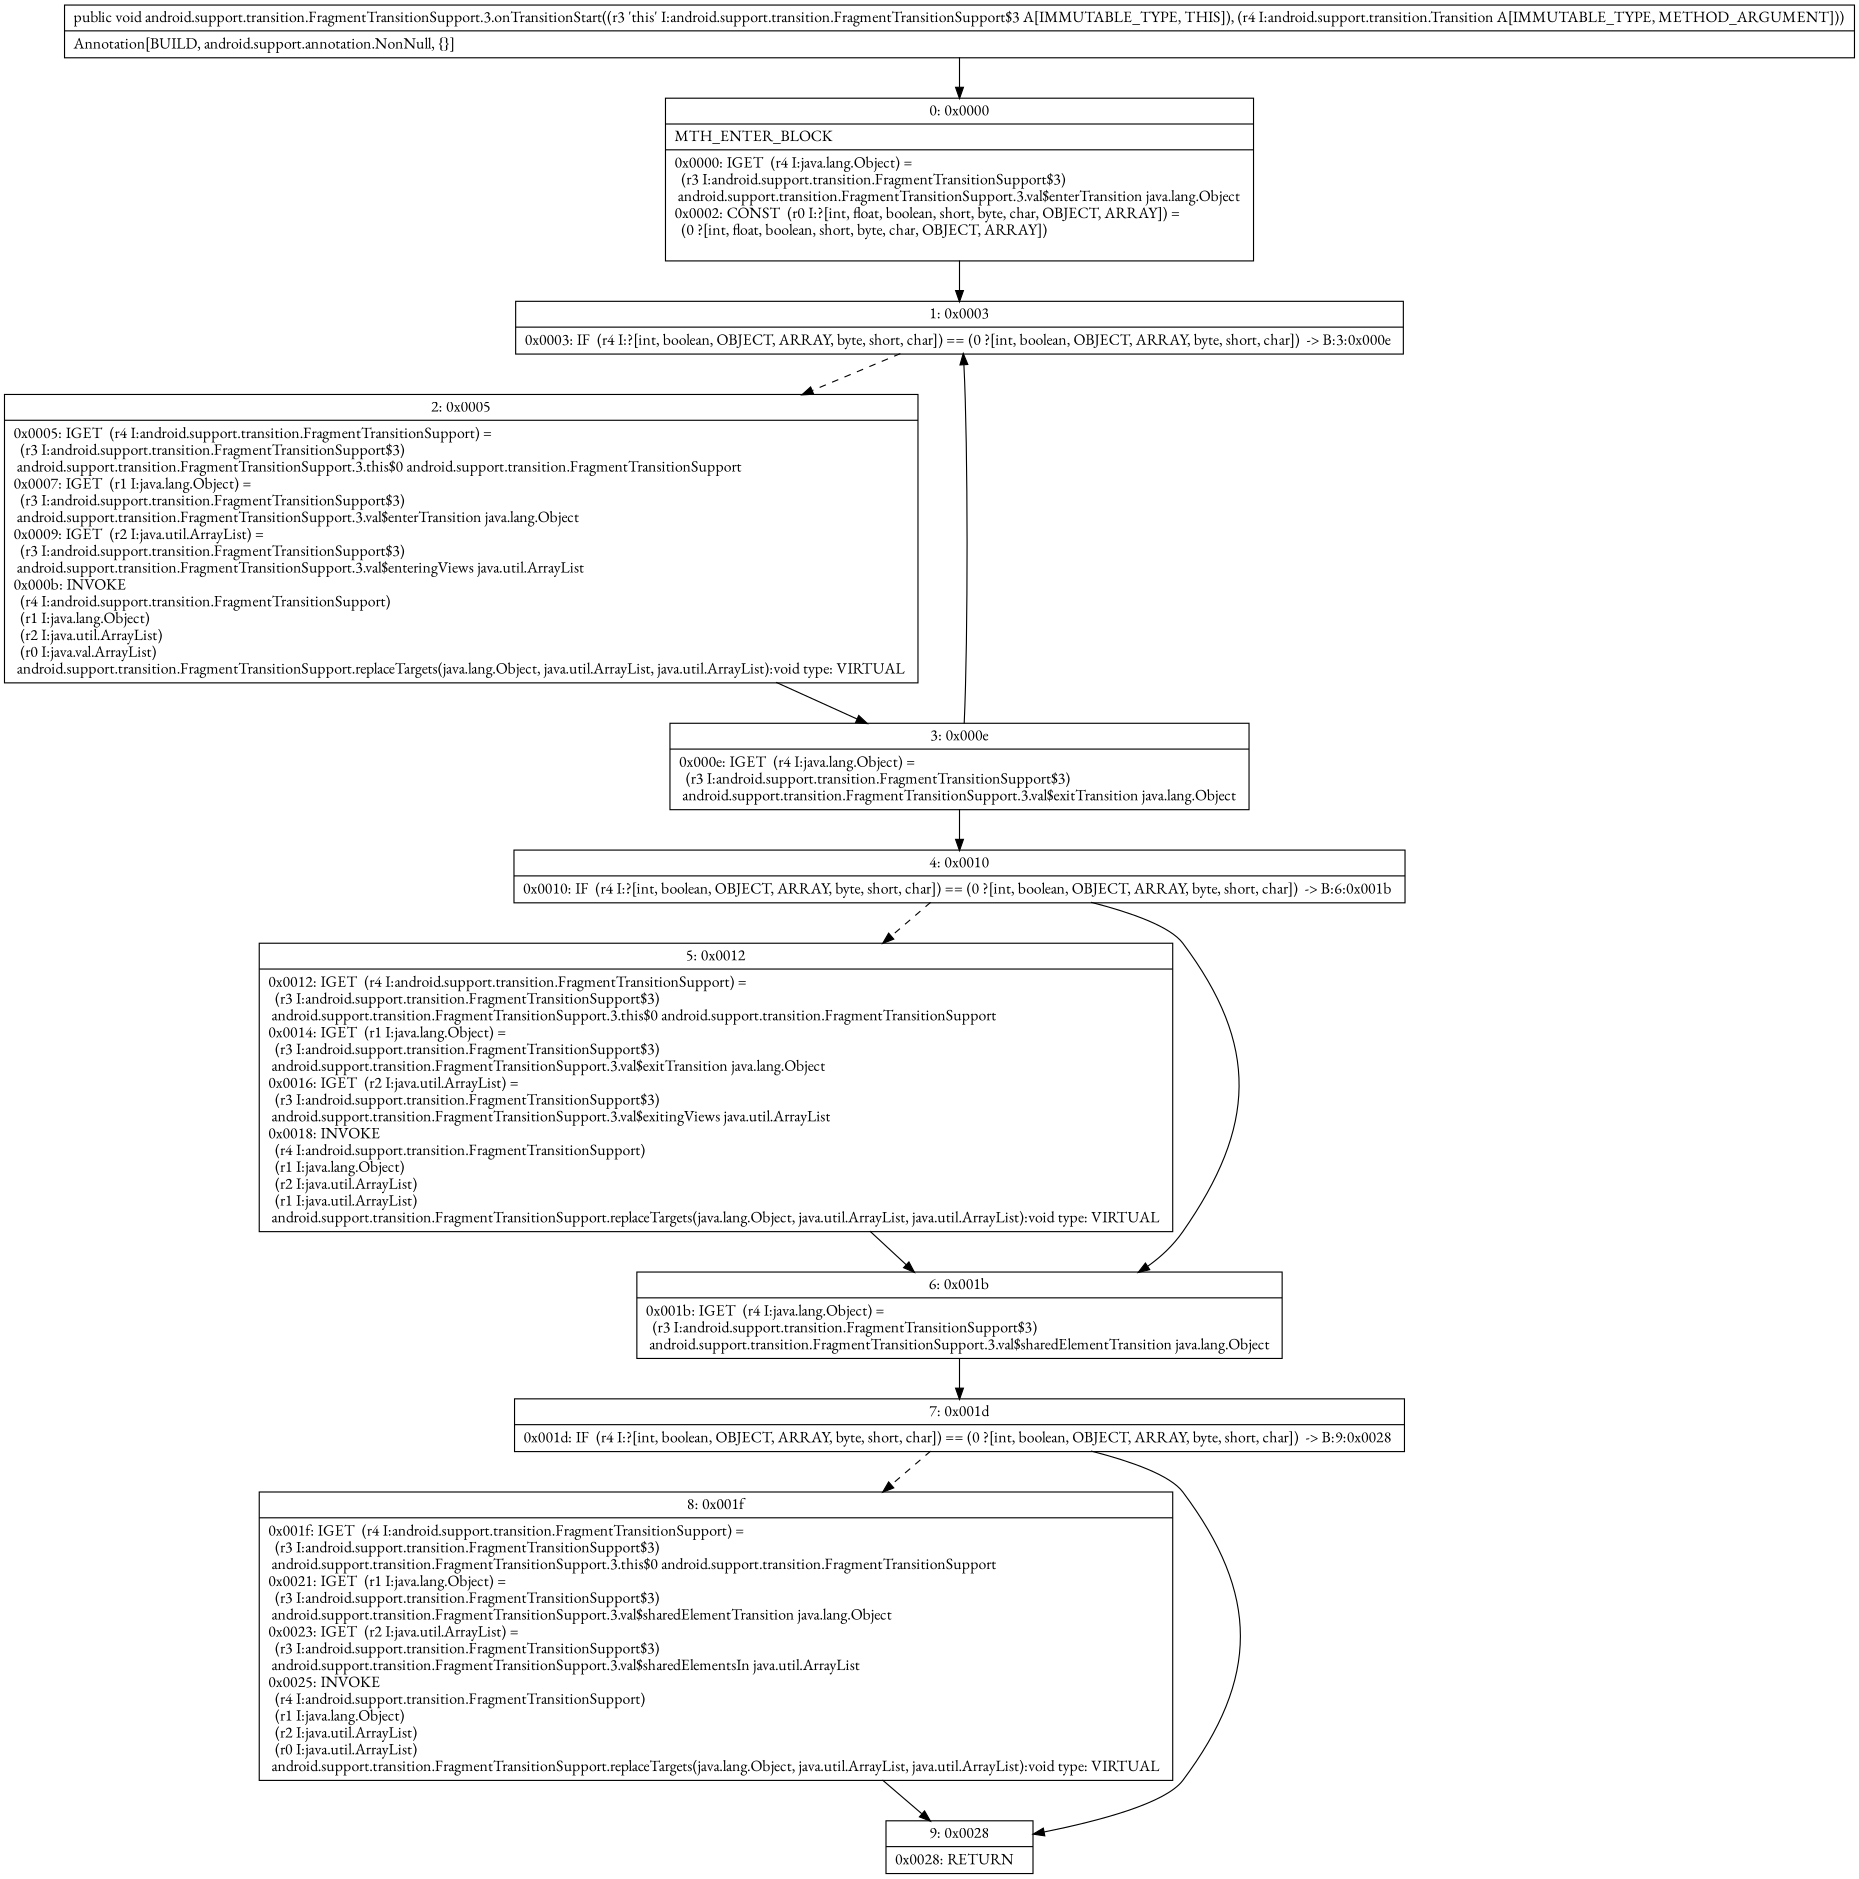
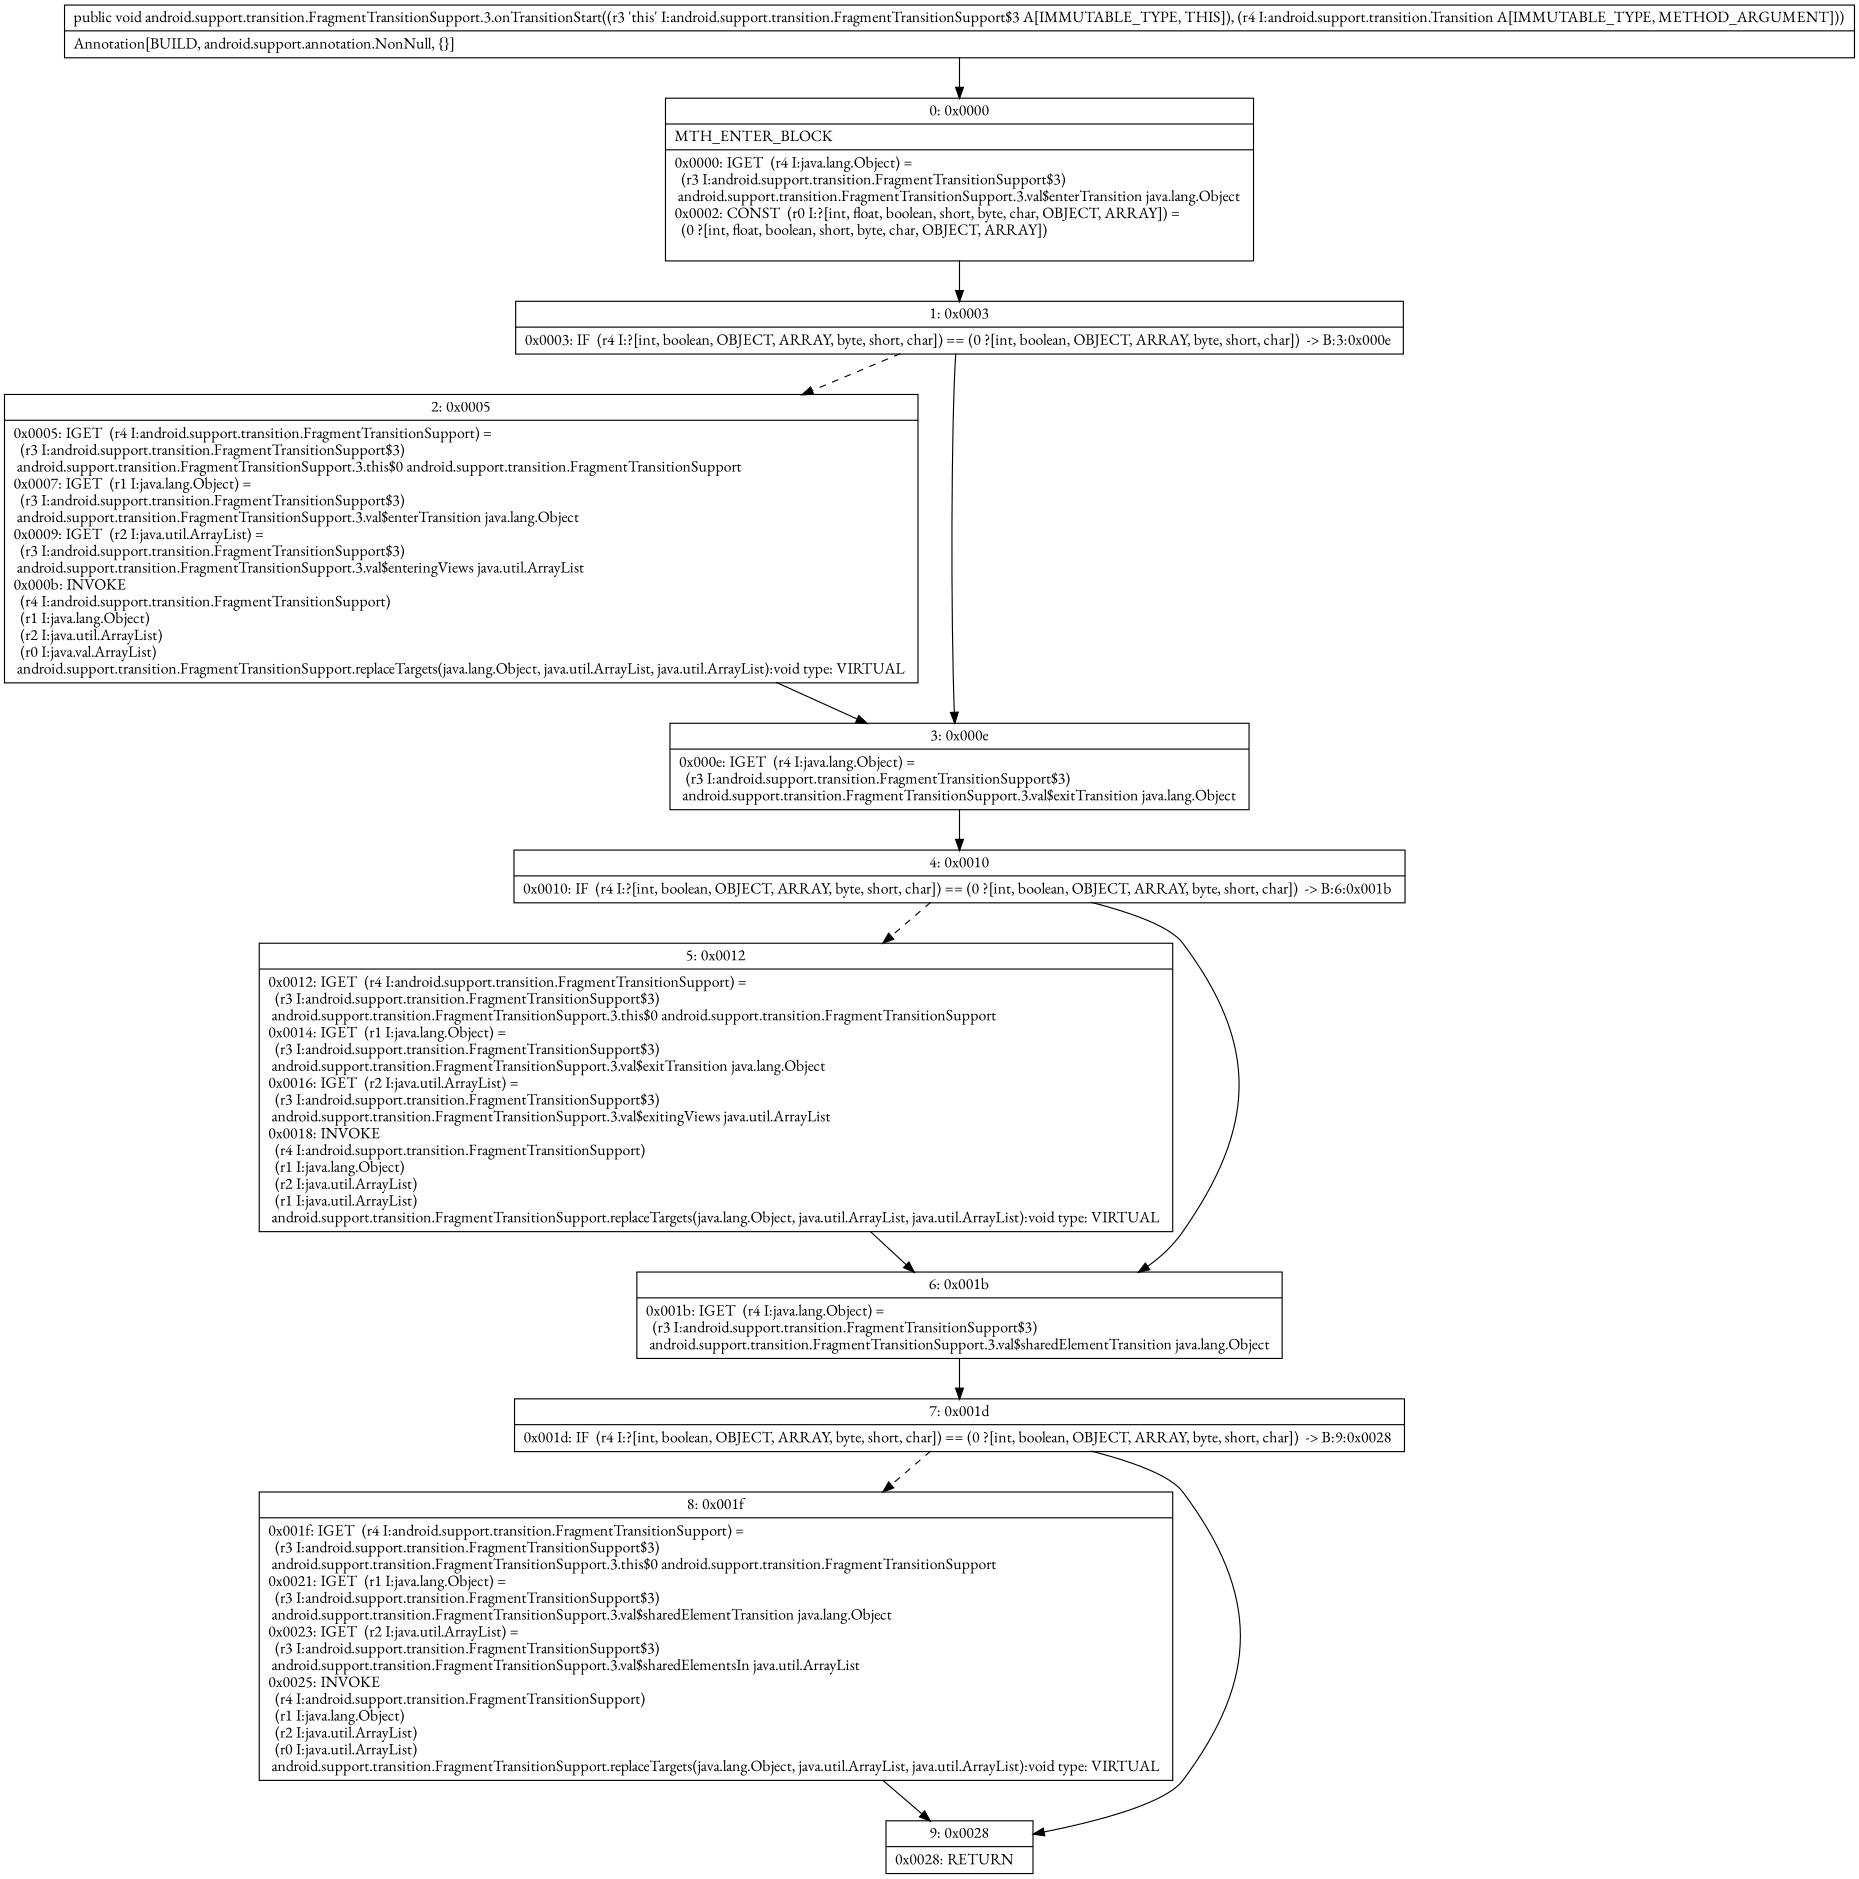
(967, 544) -> (952, 533)
